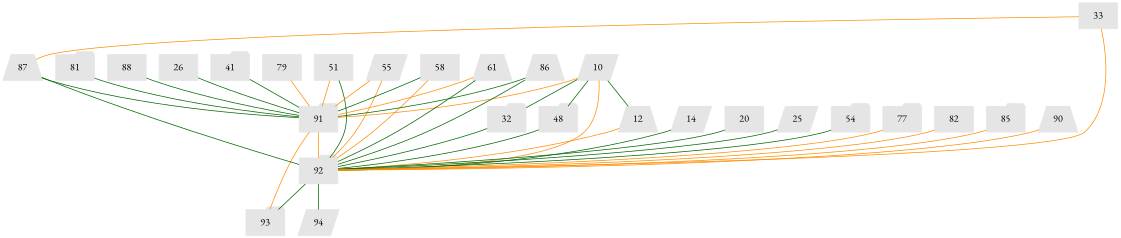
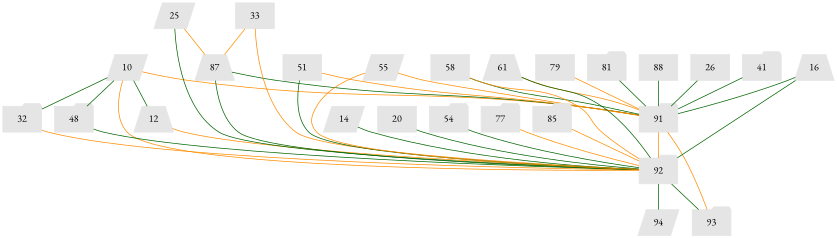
none -> (195, 42)
(545, 67) -> (814, 67)
(954, 119) -> none
(1058, 119) -> none
(413, 150) -> (339, 161)
